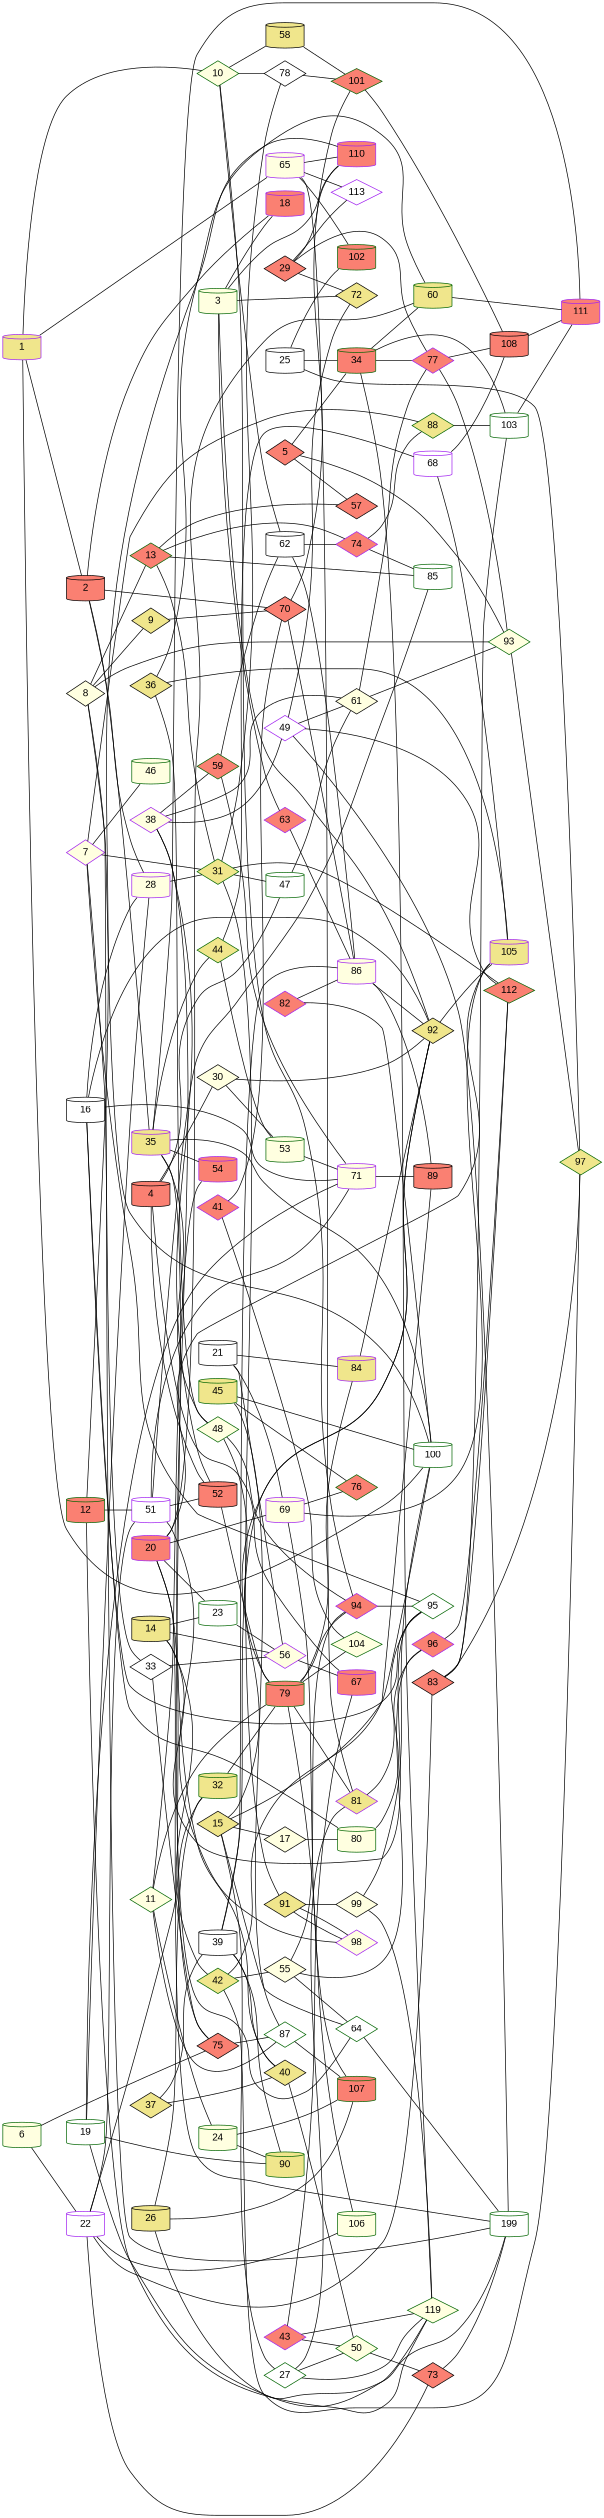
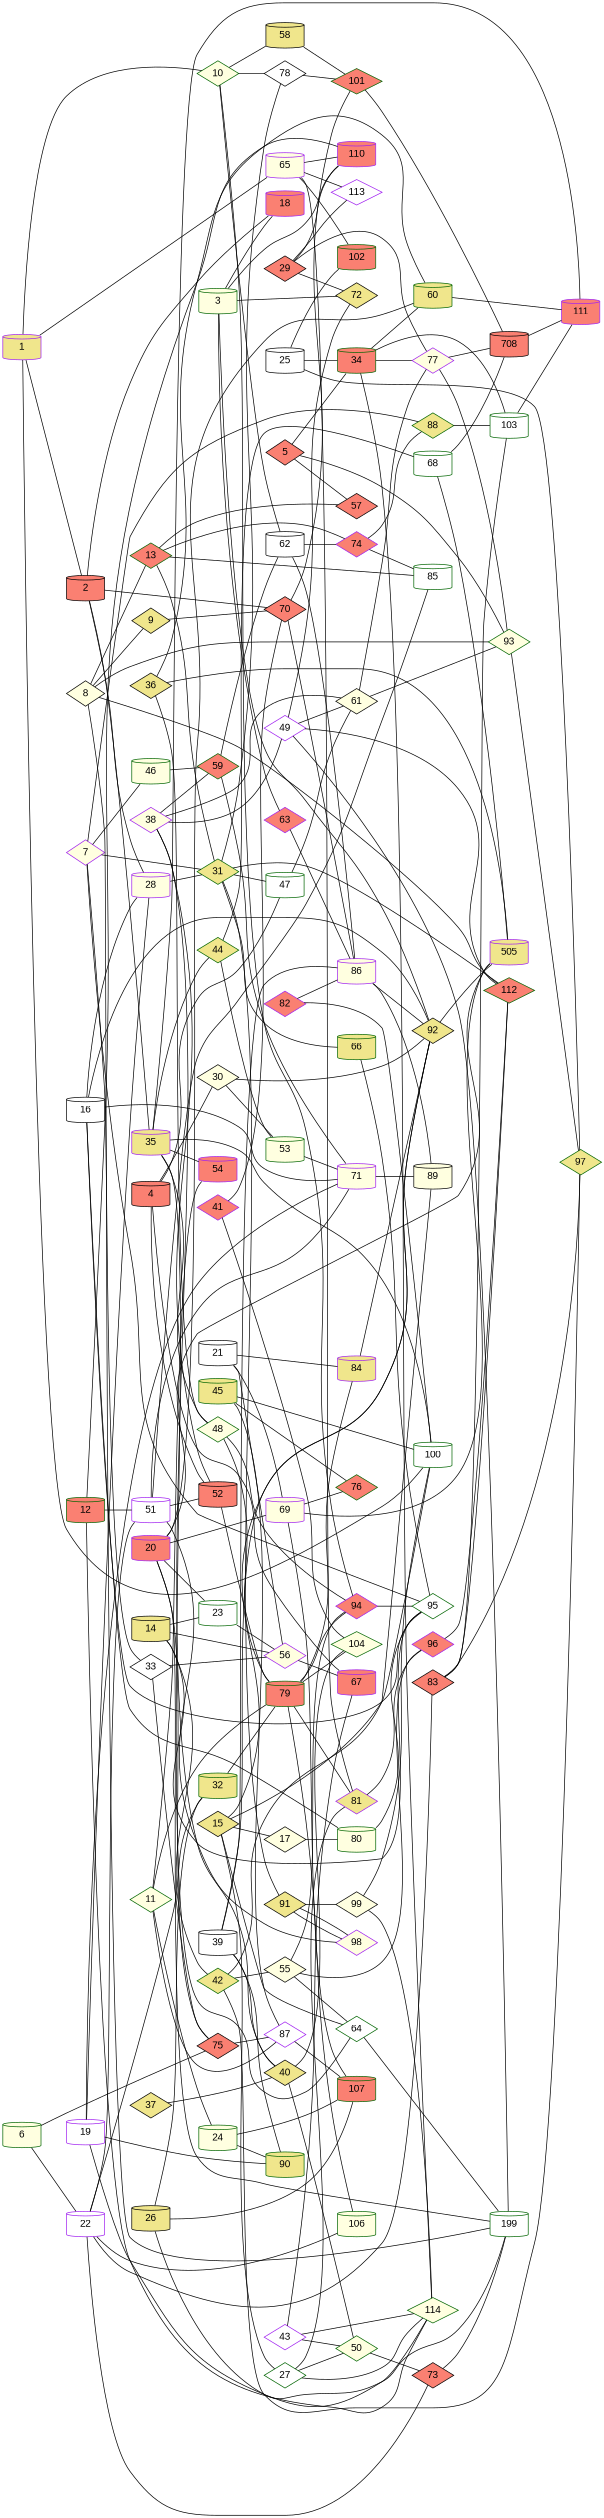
(509, 344) -> (509, 344)
(433, 361) -> (433, 361)
(433, 464) -> (433, 464)
none -> (185, 769)
(509, 952) -> (509, 952)
none -> (357, 1047)
(115, 1113) -> (312, 799)
(433, 1176) -> (433, 1176)
none -> (317, 1847)
(184, 2024) -> none
(285, 2035) -> (285, 2035)
(86, 2132) -> (86, 2132)
(433, 2310) -> (433, 2310)
(285, 2337) -> (285, 2337)
